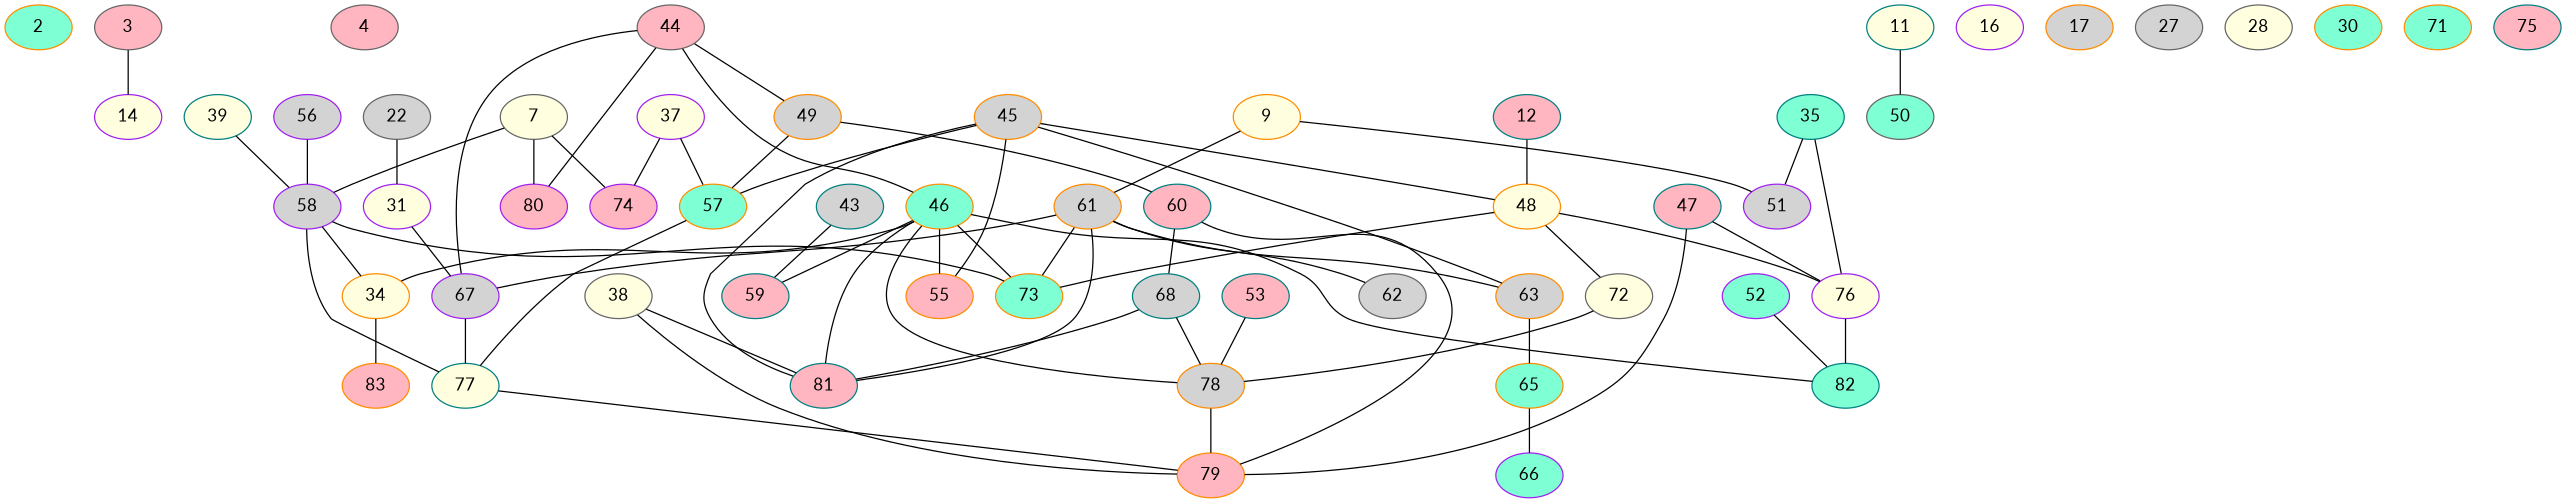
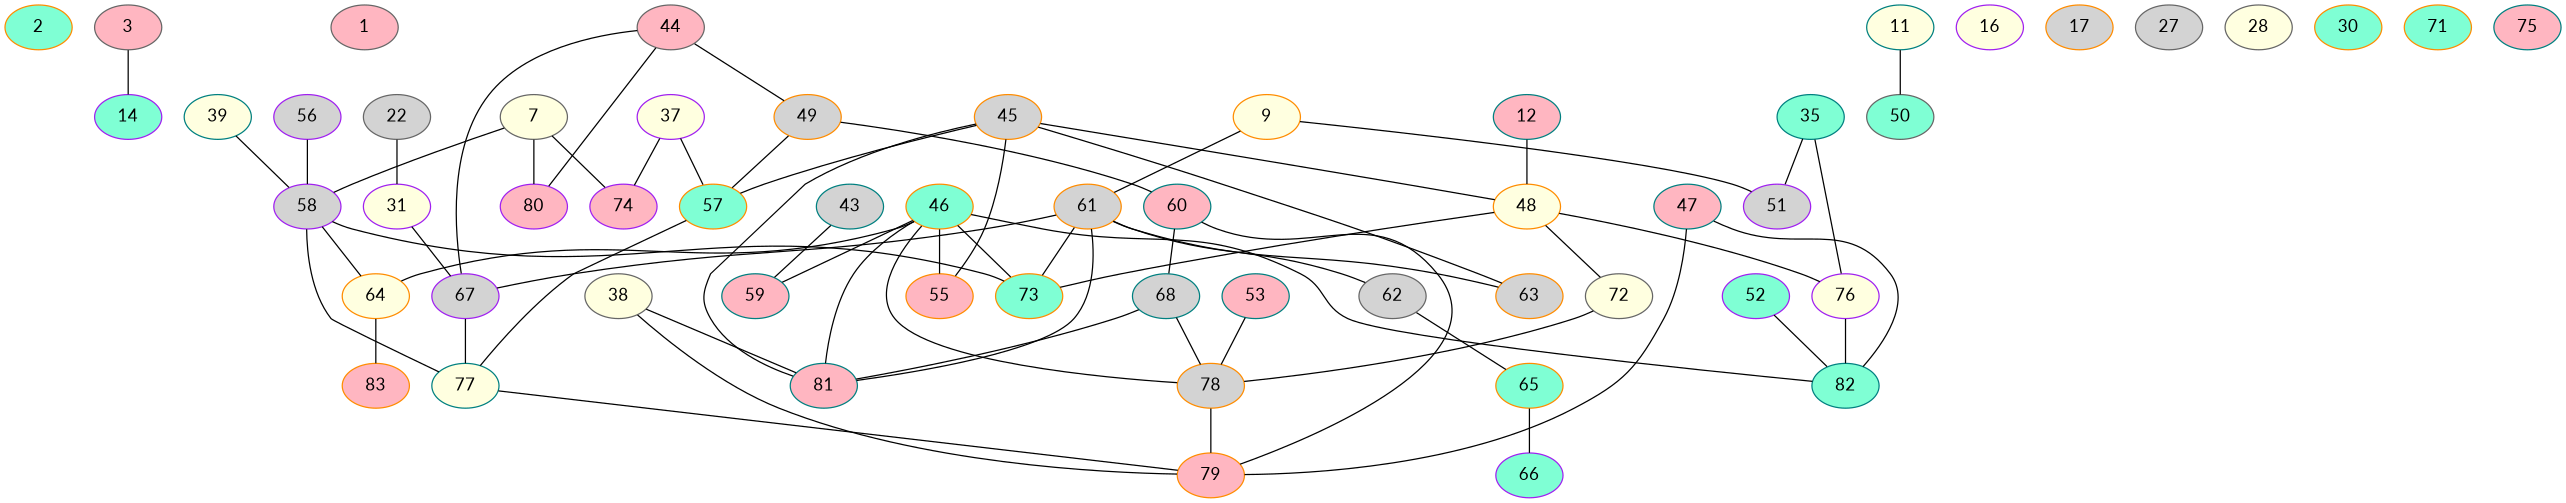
(365, 27) -> (365, 27)
(128, 117) -> (128, 117)
(786, 153) -> none
(1766, 251) -> (1858, 246)
(376, 296) -> (376, 296)
(1529, 341) -> (1479, 352)
